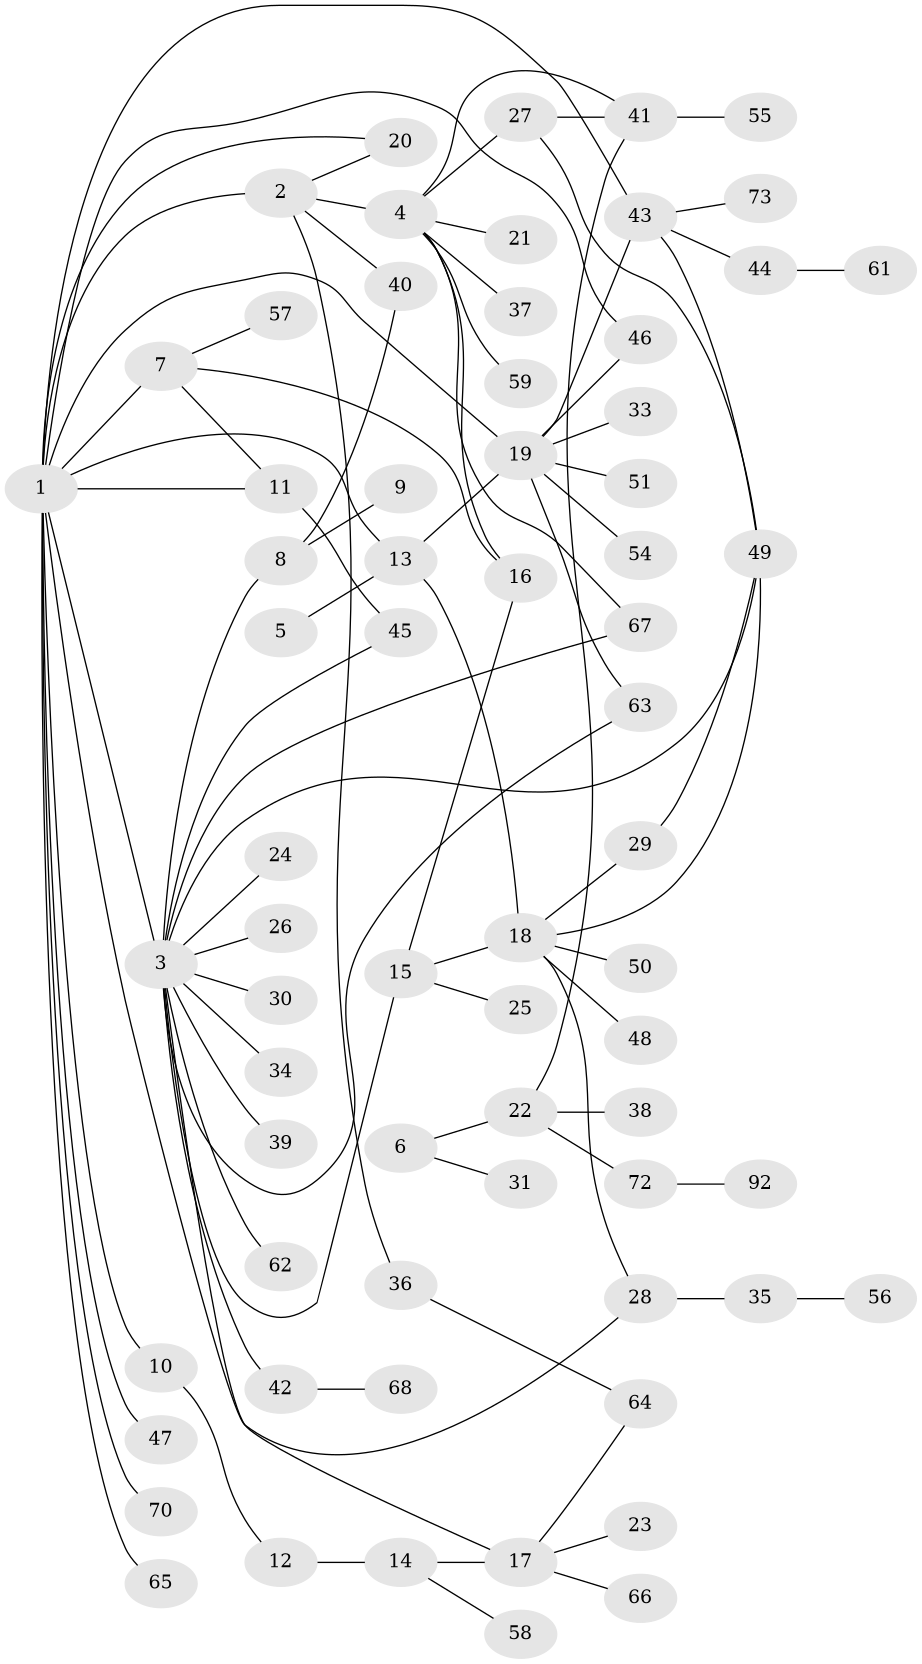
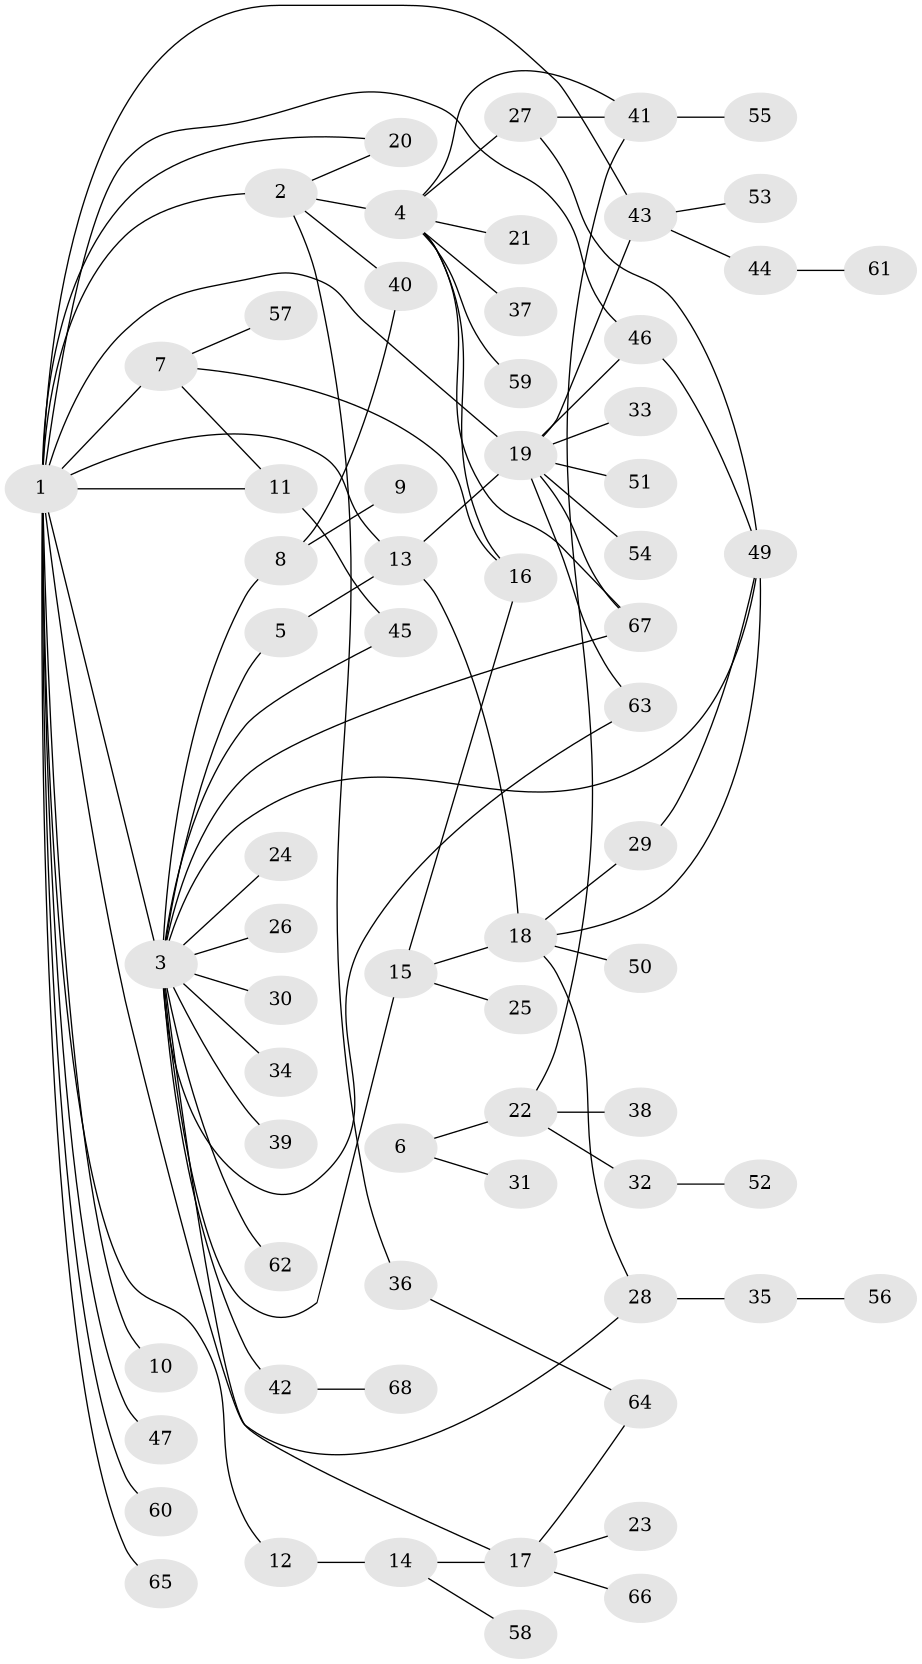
(761, 198) -> (761, 198)
(713, 349) -> (714, 441)
none -> (582, 550)
none -> (207, 770)
(641, 1040) -> none
(641, 1184) -> (641, 1184)
(761, 1184) -> (761, 1184)
(223, 1464) -> (113, 1241)
(161, 1512) -> (161, 1512)
